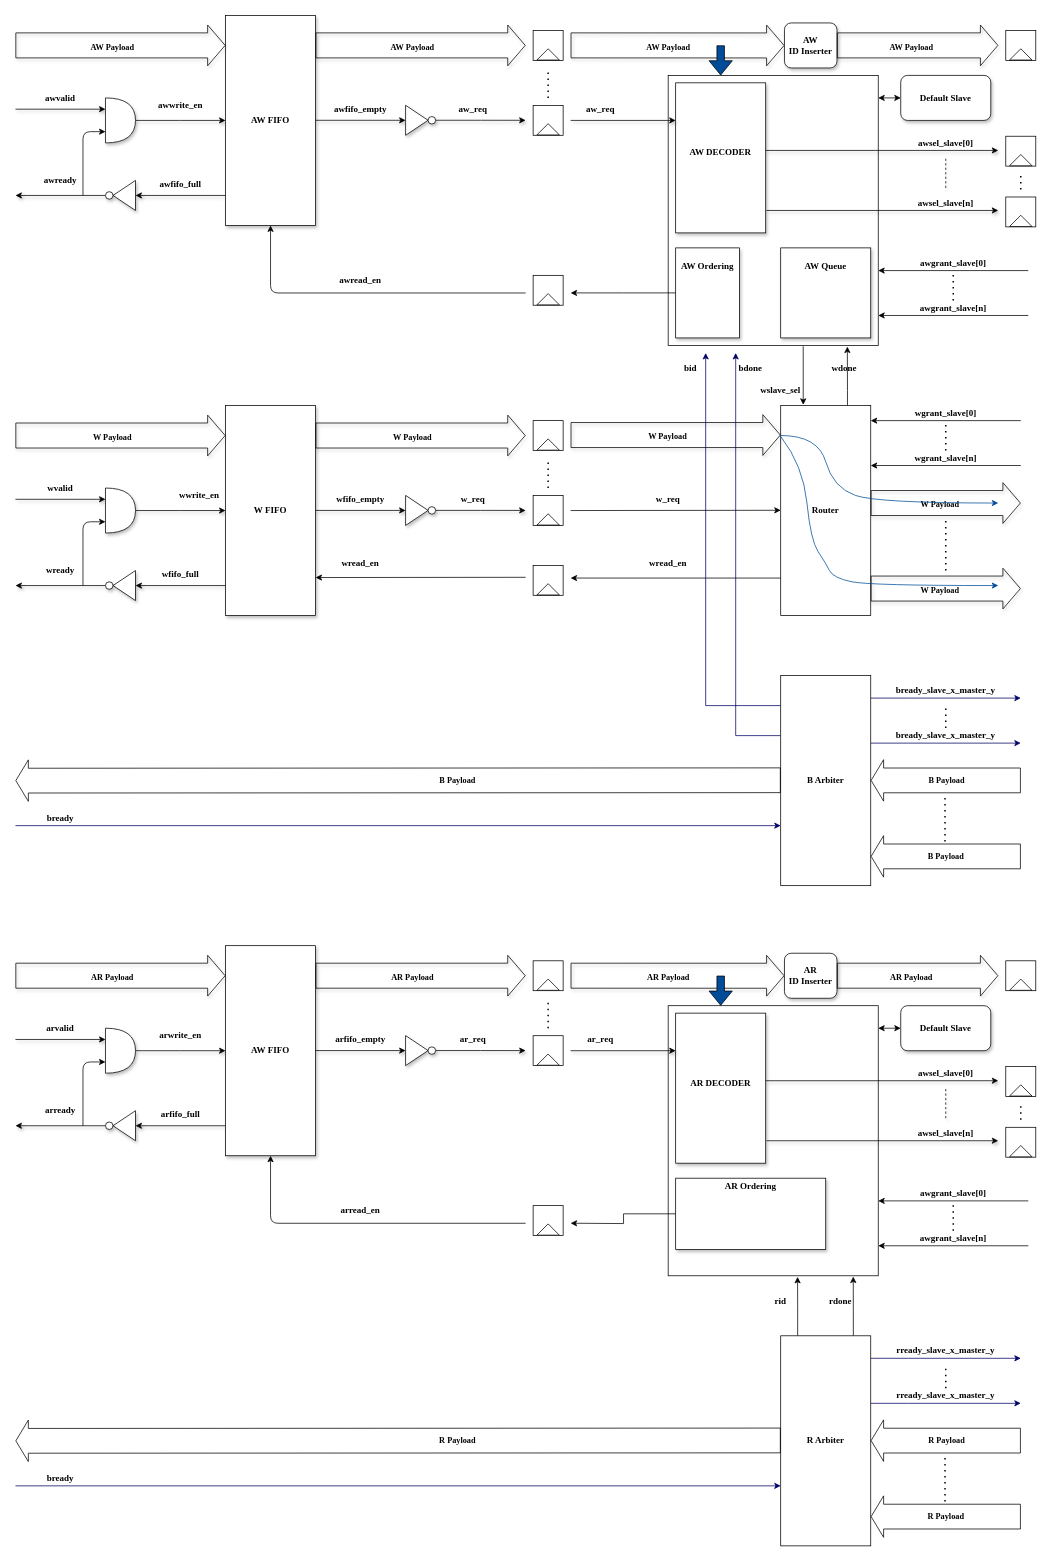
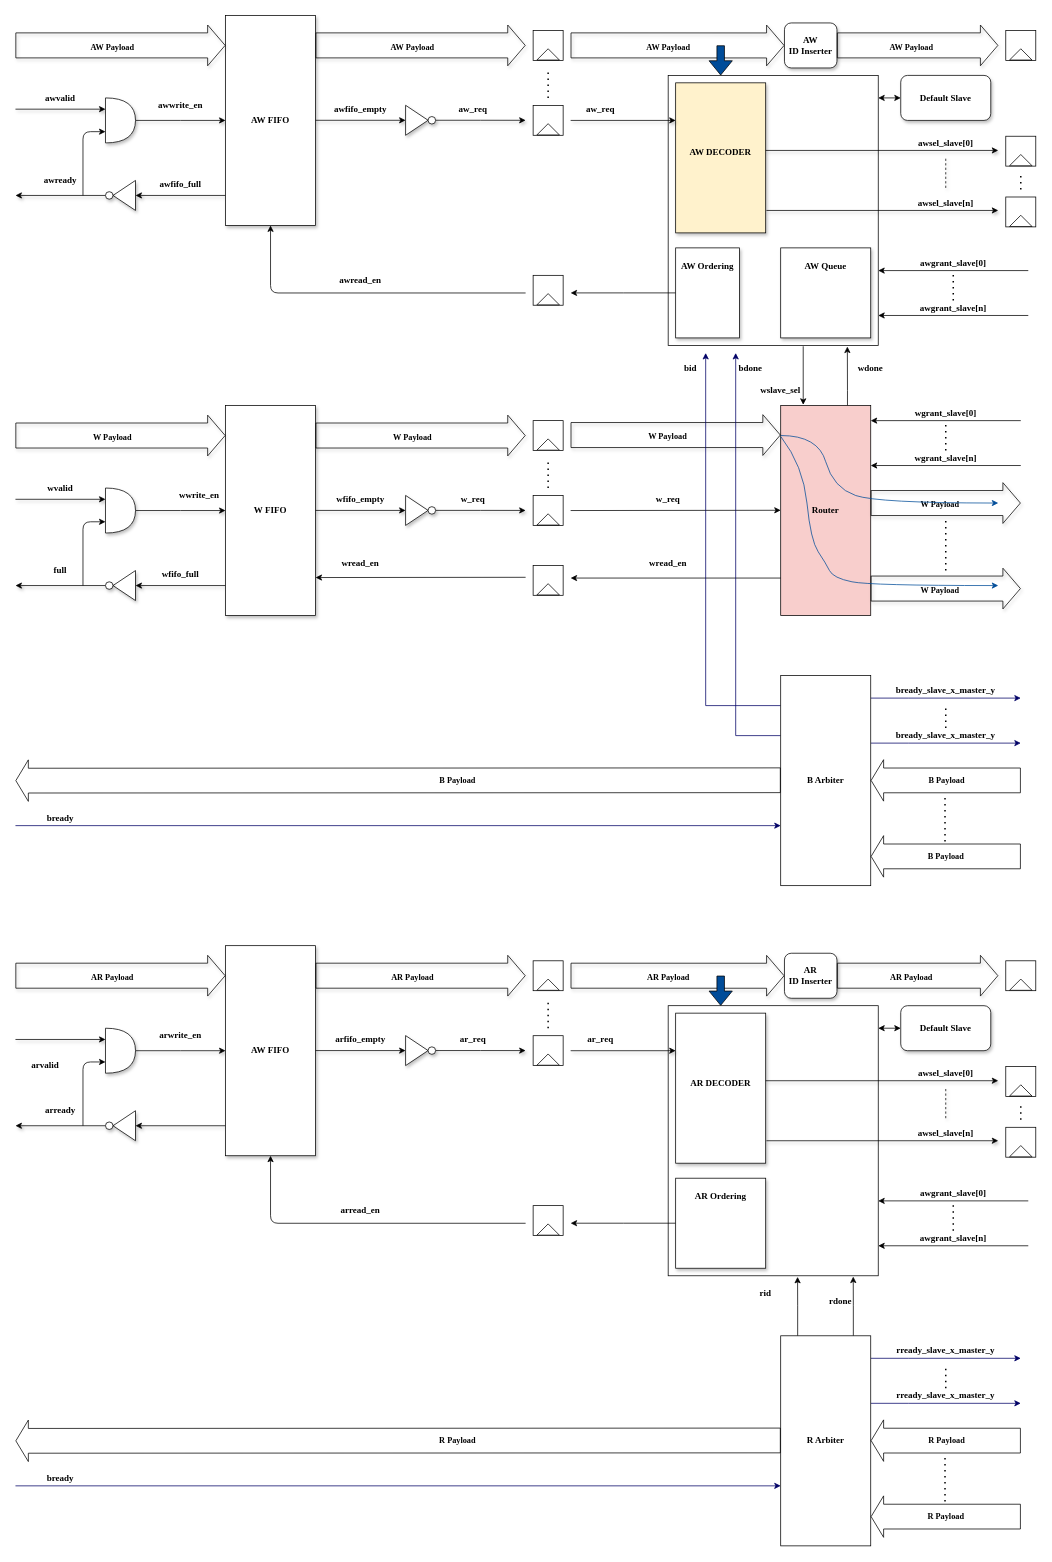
(720, 158) -> (720, 158)
(844, 368) -> (870, 368)
(825, 510) -> (825, 510)
(60, 570) -> (60, 570)
(60, 1028) -> (45, 1065)
(180, 1114) -> none
(750, 1213) -> (720, 1223)
(780, 1301) -> (765, 1293)
